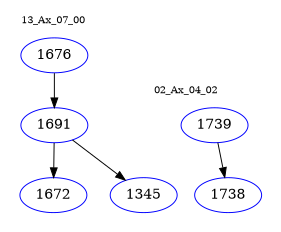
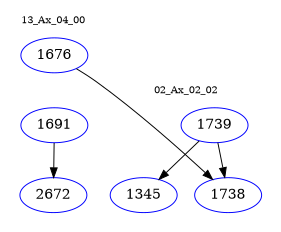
(53, 21) -> (53, 21)
(54, 86) -> (143, 118)
(186, 91) -> (186, 91)
(89, 153) -> (180, 159)
(53, 195) -> (53, 195)
